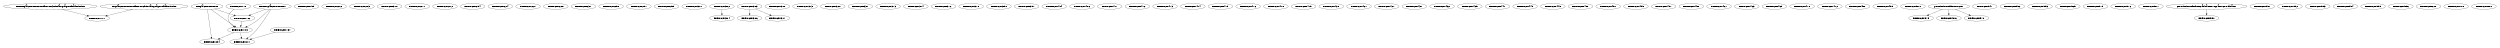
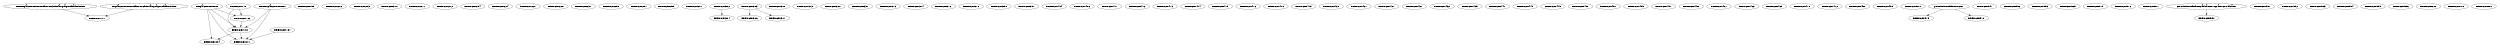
(258, 12) -> (240, 11)
(1949, 18) -> none
none -> (219, 26)
